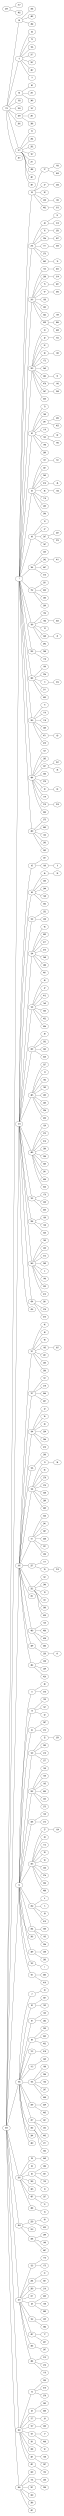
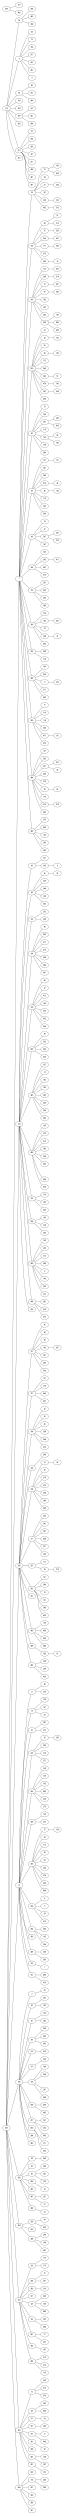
none -> (45, 177)
(45, 1172) -> none
(45, 2082) -> none
